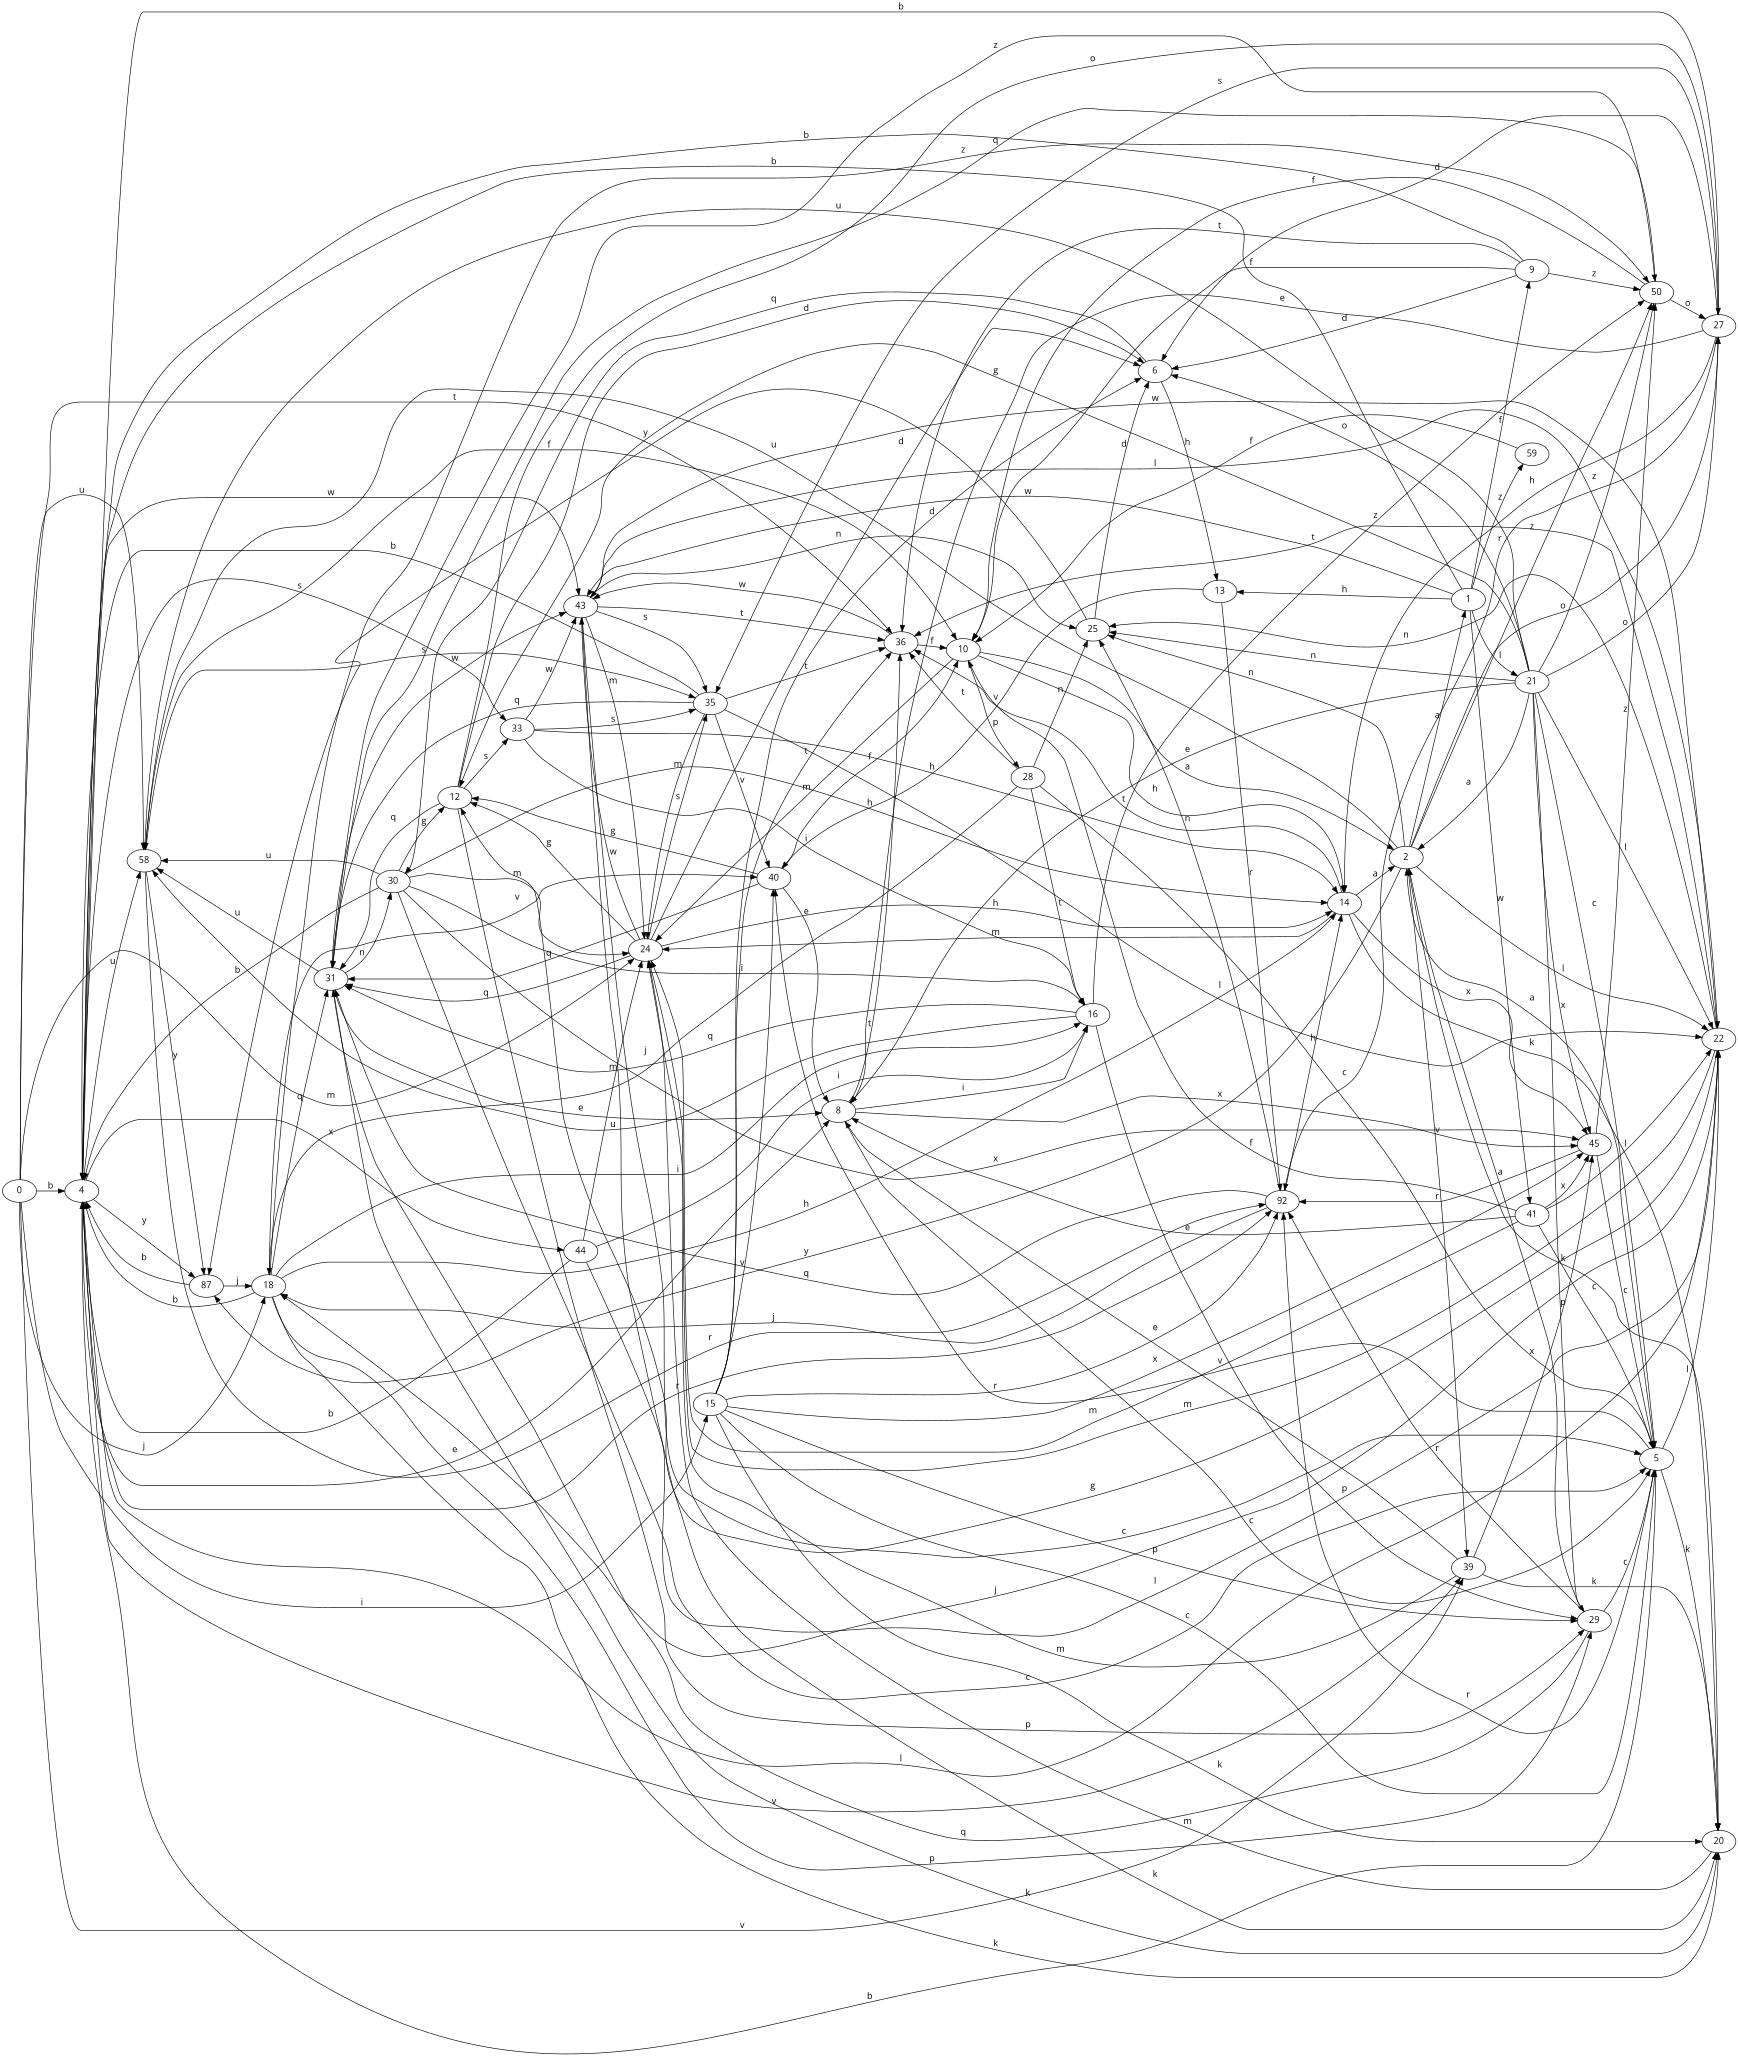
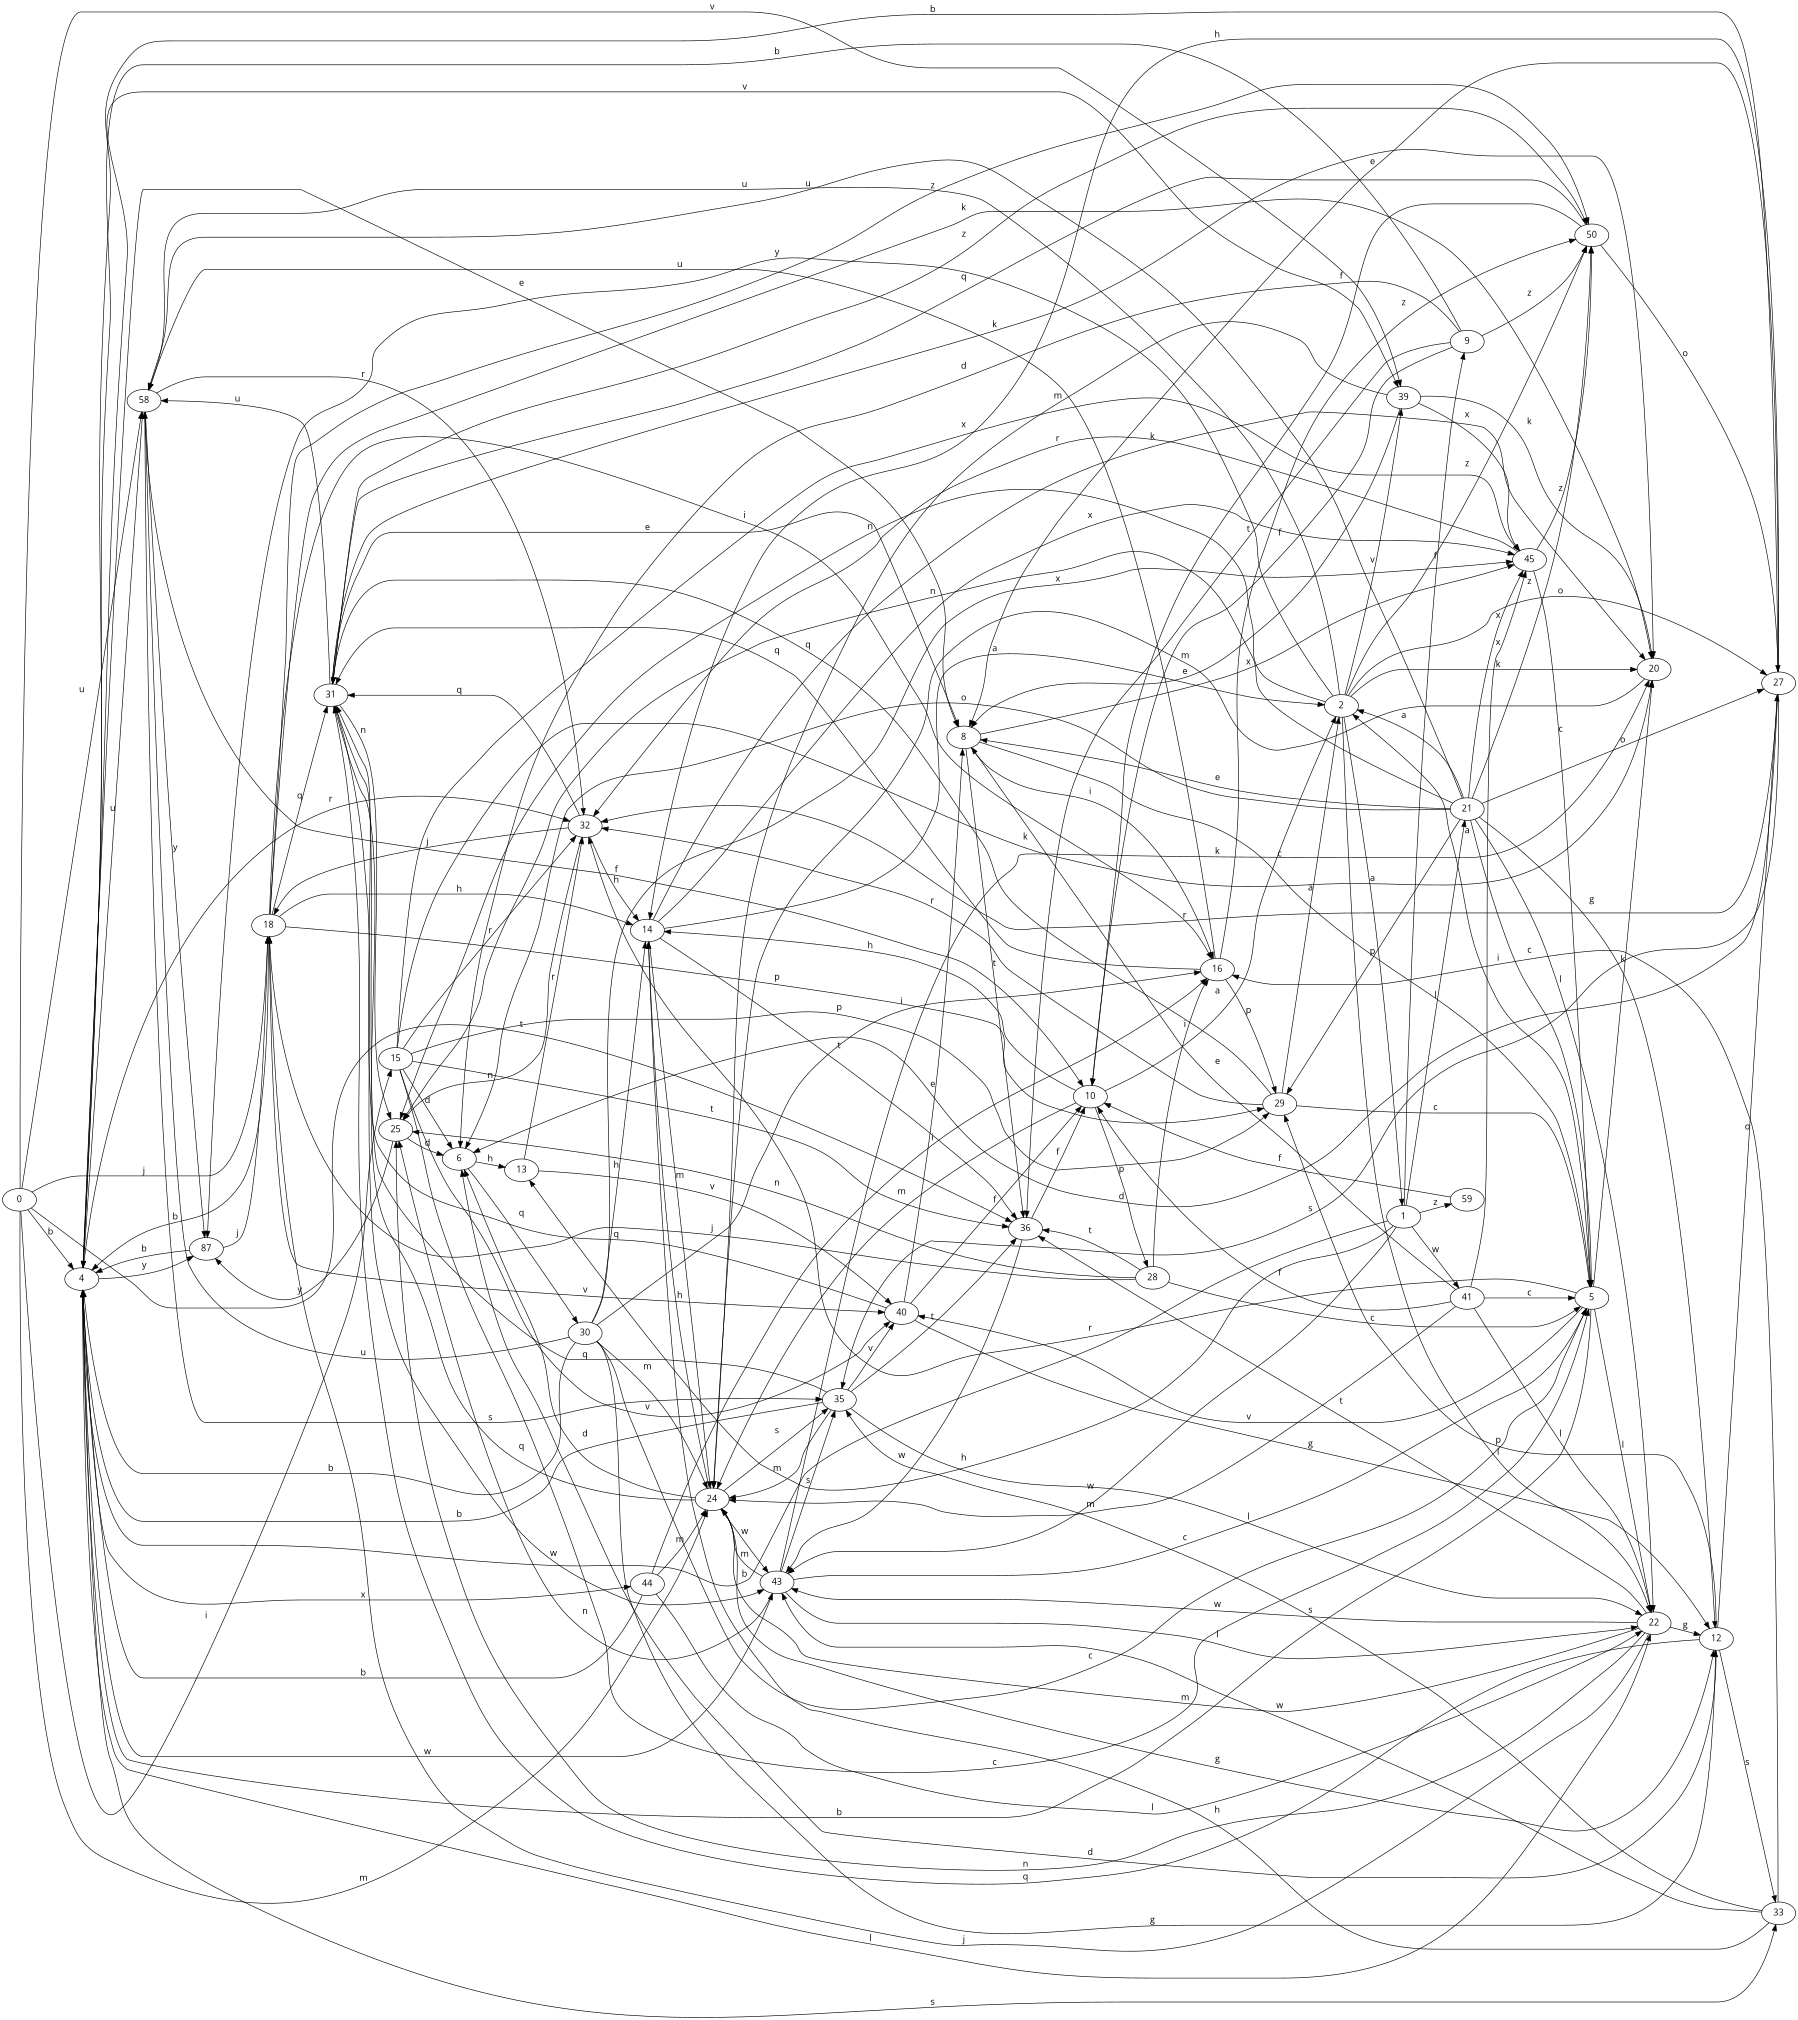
(738, 619) -> none
(1060, 903) -> (1185, 1025)
(377, 937) -> (376, 833)
(1282, 1202) -> (585, 826)
